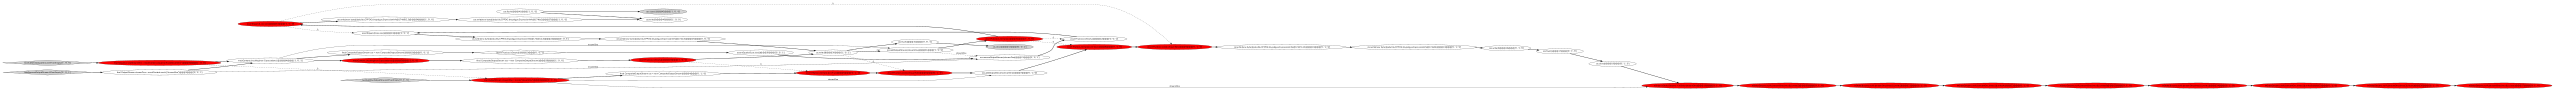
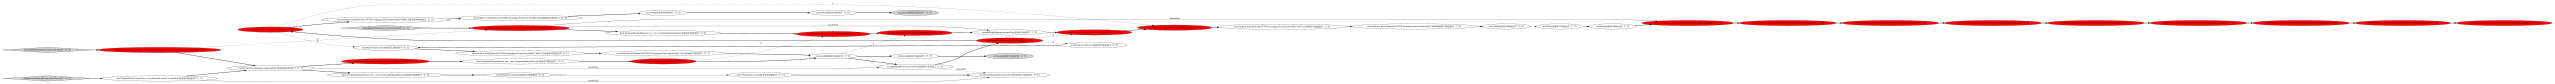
(591, 16) -> (748, 13)
(1052, 50) -> none
(1533, 50) -> (1533, 26)
(647, 53) -> (647, 75)
